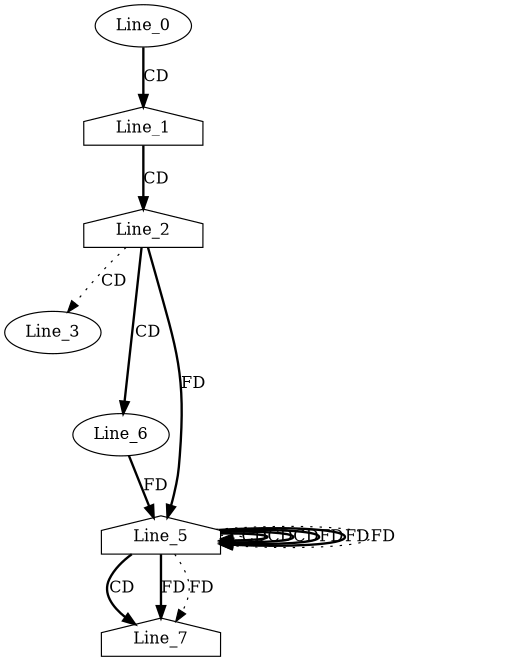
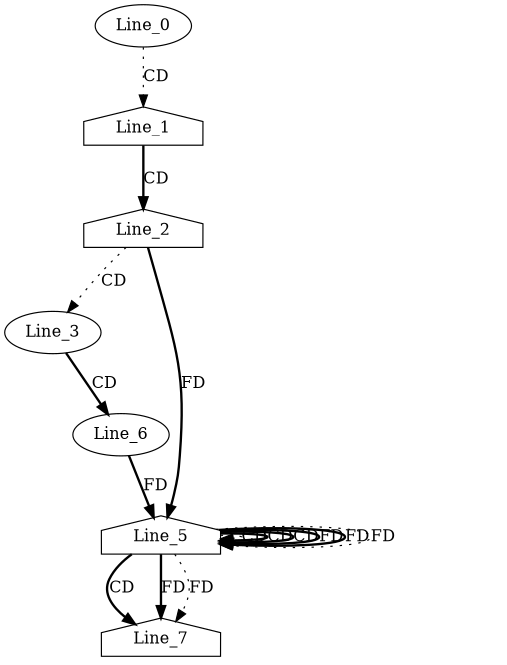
(143, 71) -> (143, 71)
(133, 325) -> (84, 379)
